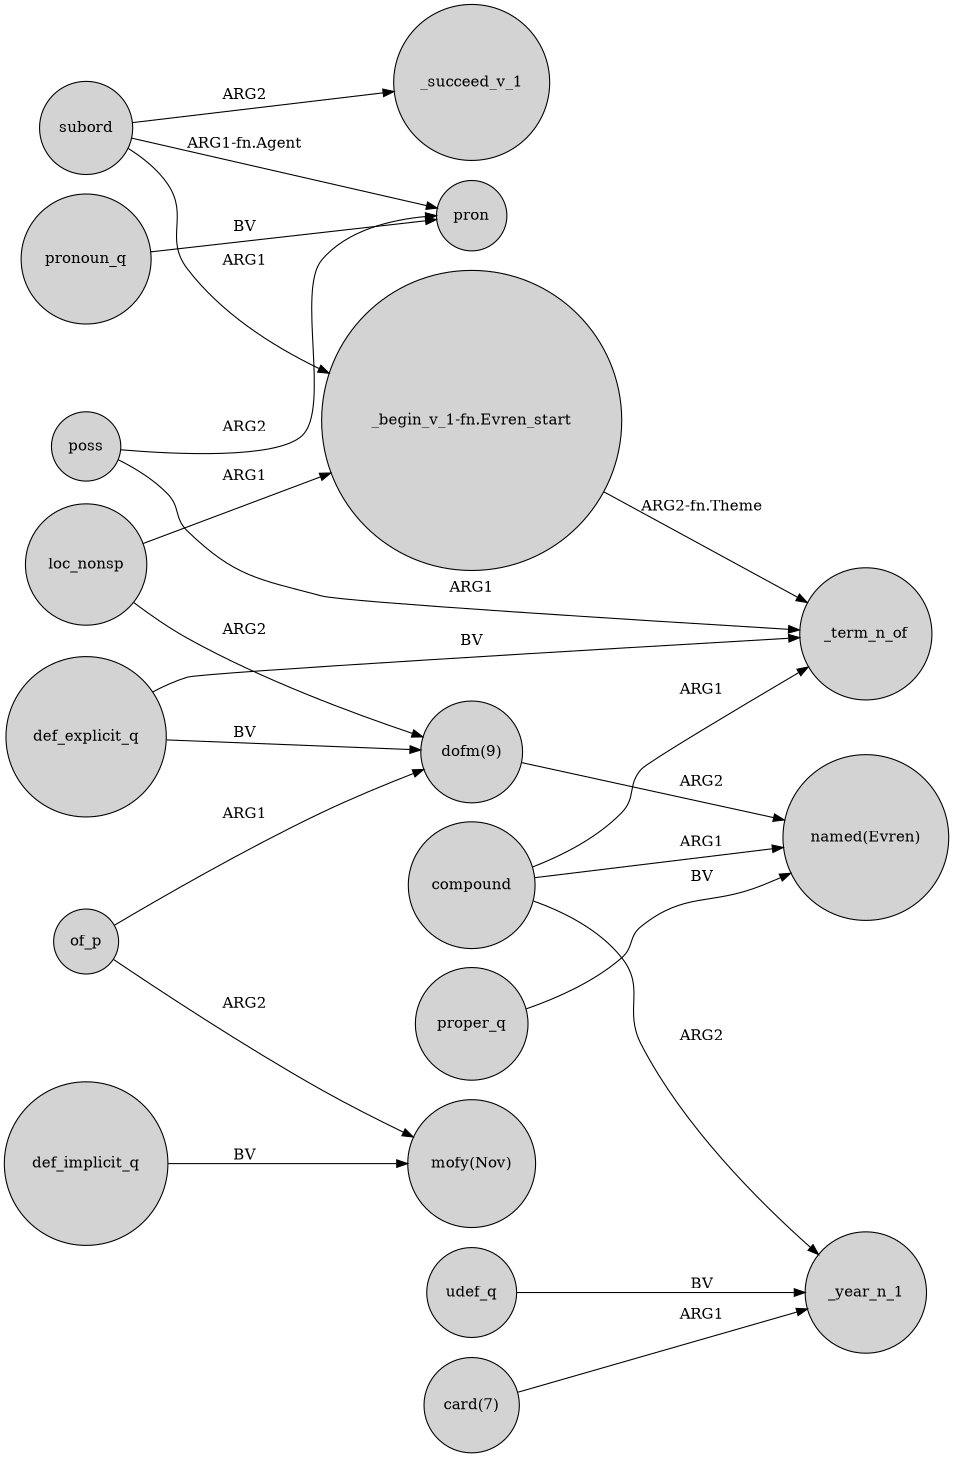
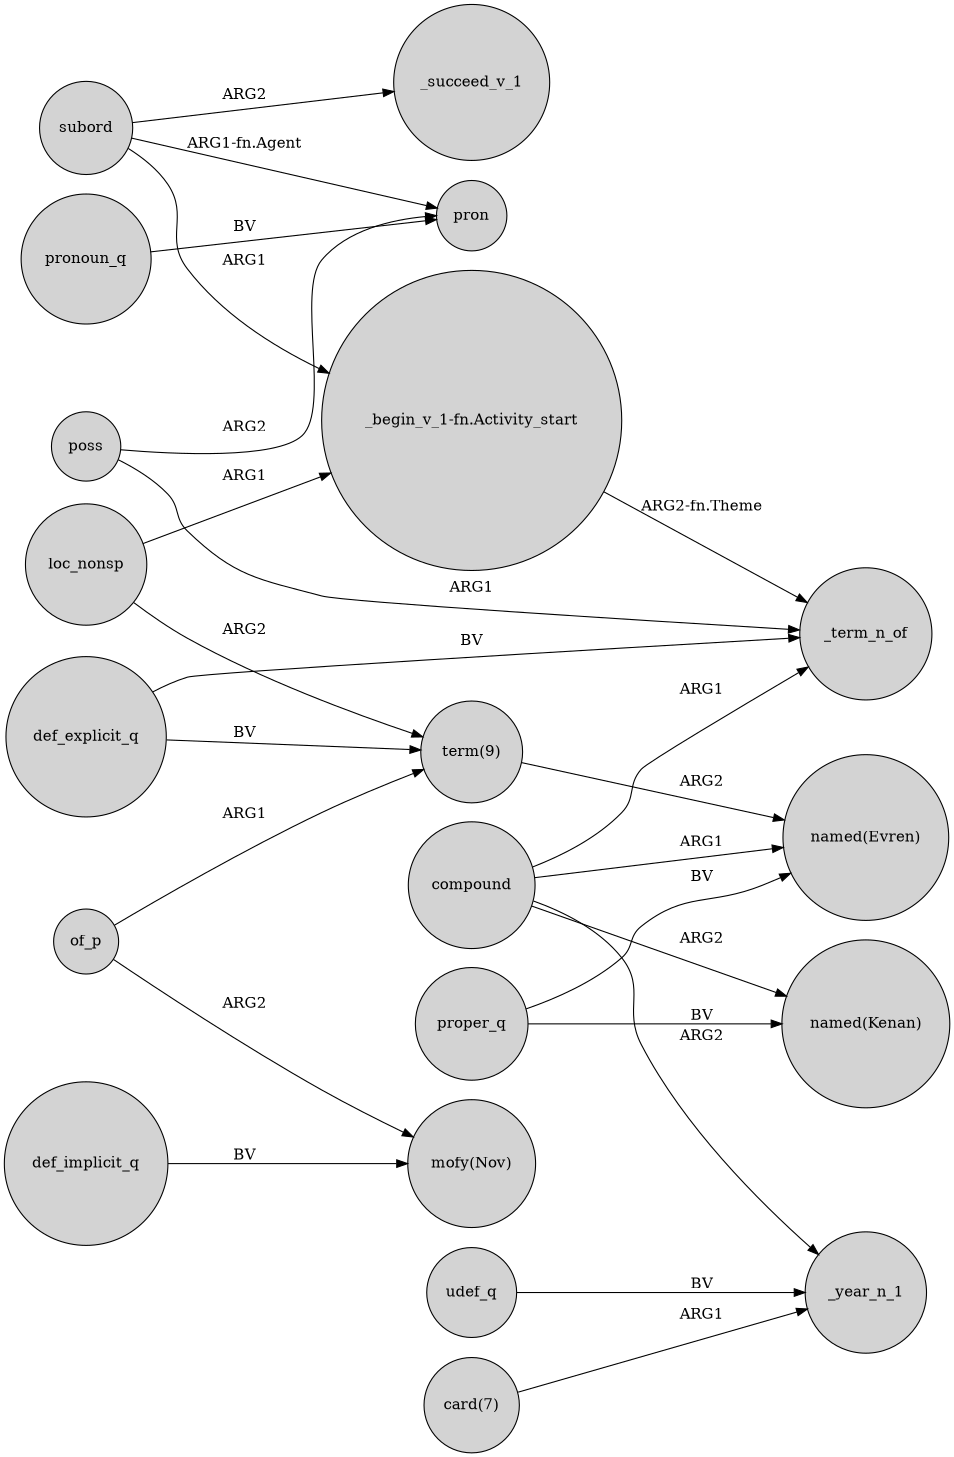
(472, 420) -> (472, 420)
(472, 752) -> (472, 752)
none -> (866, 1024)
